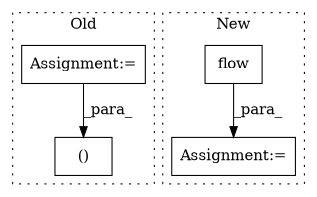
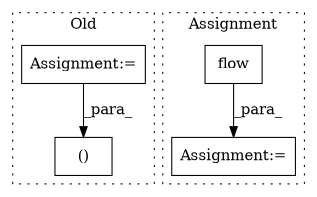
(234, 25) -> (234, 25)
